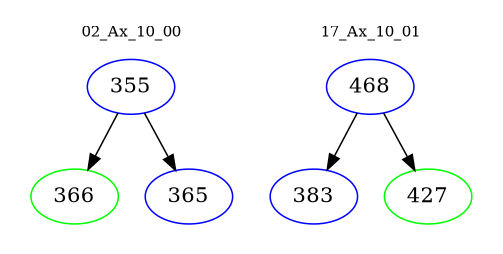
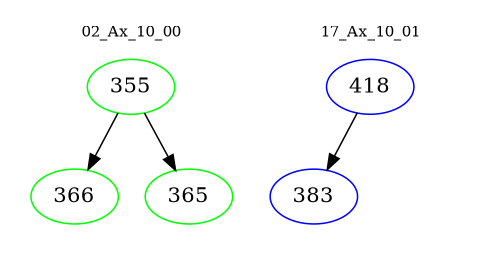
(131, 87) -> (131, 87)
(370, 87) -> (370, 87)
(189, 197) -> (189, 197)
(428, 197) -> none
